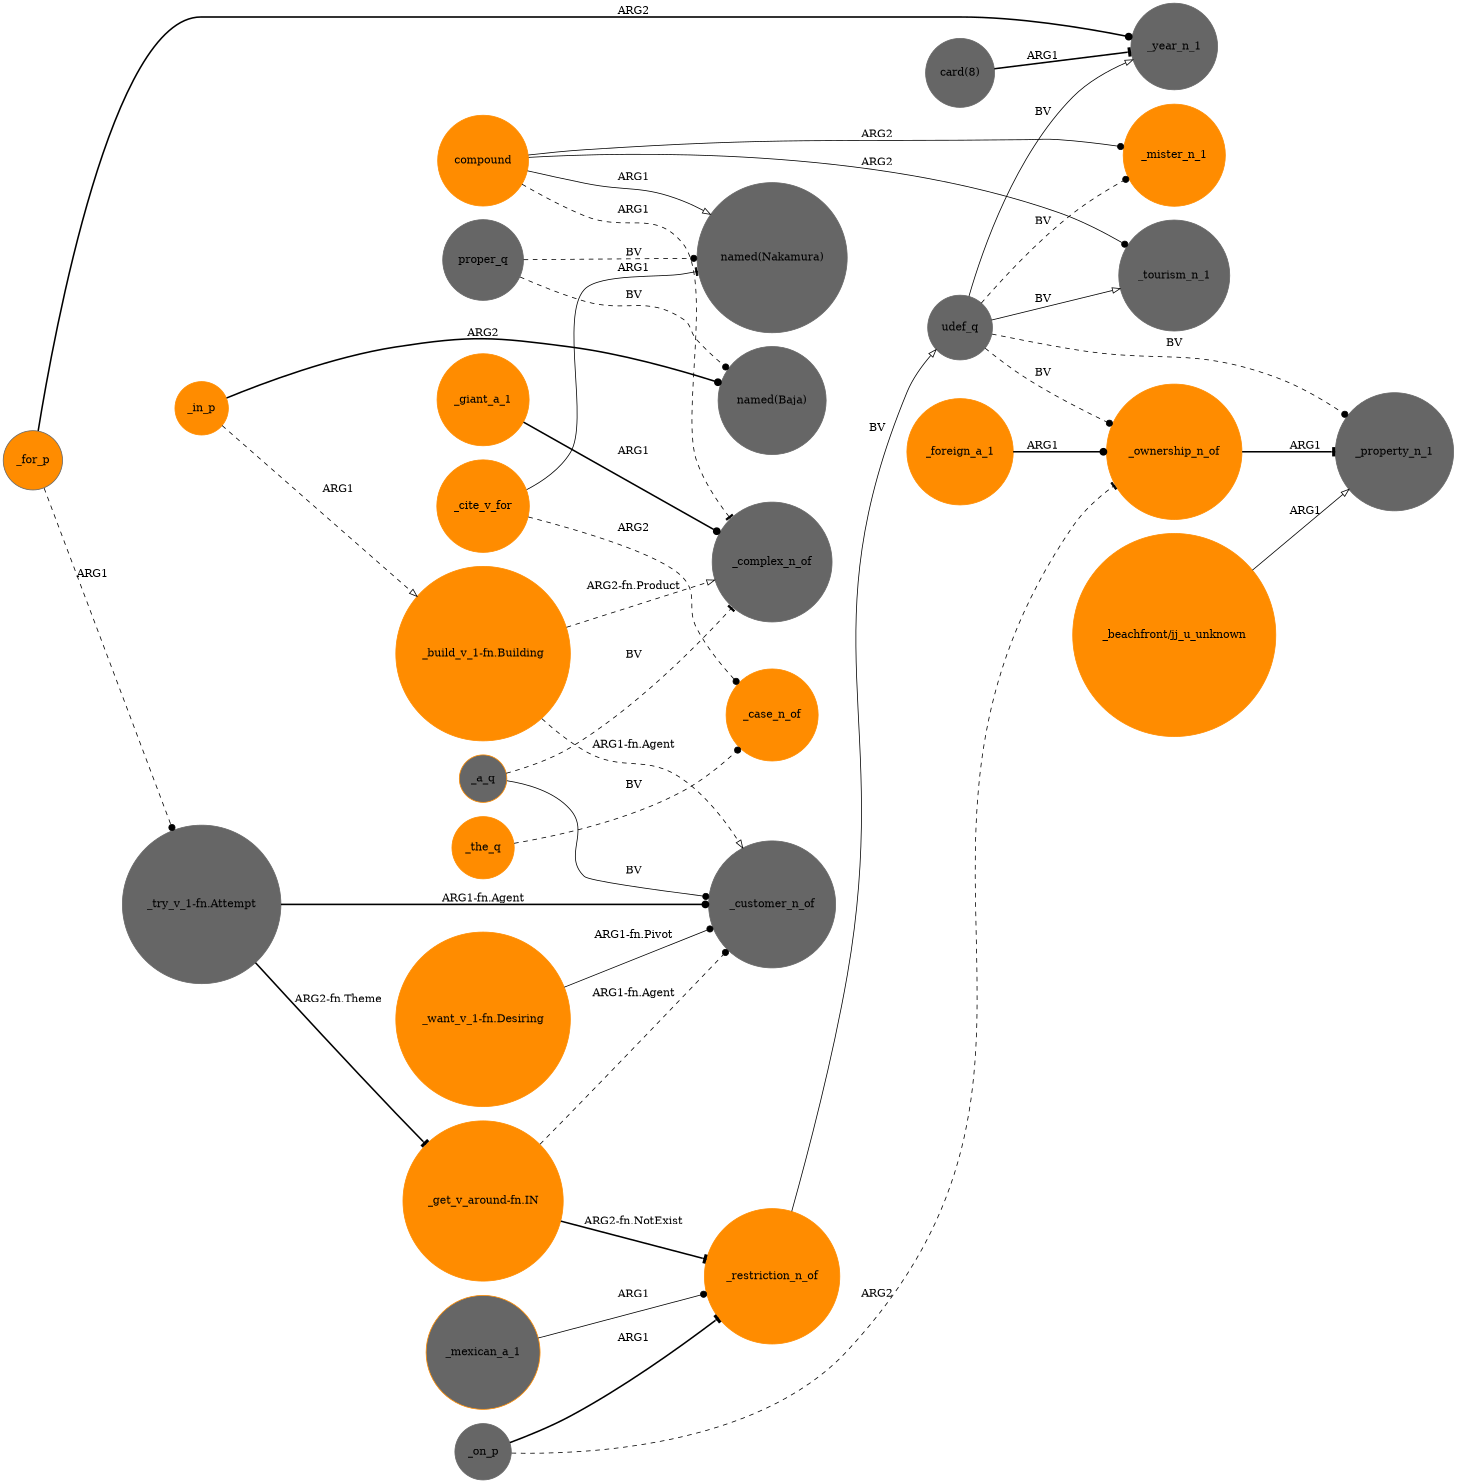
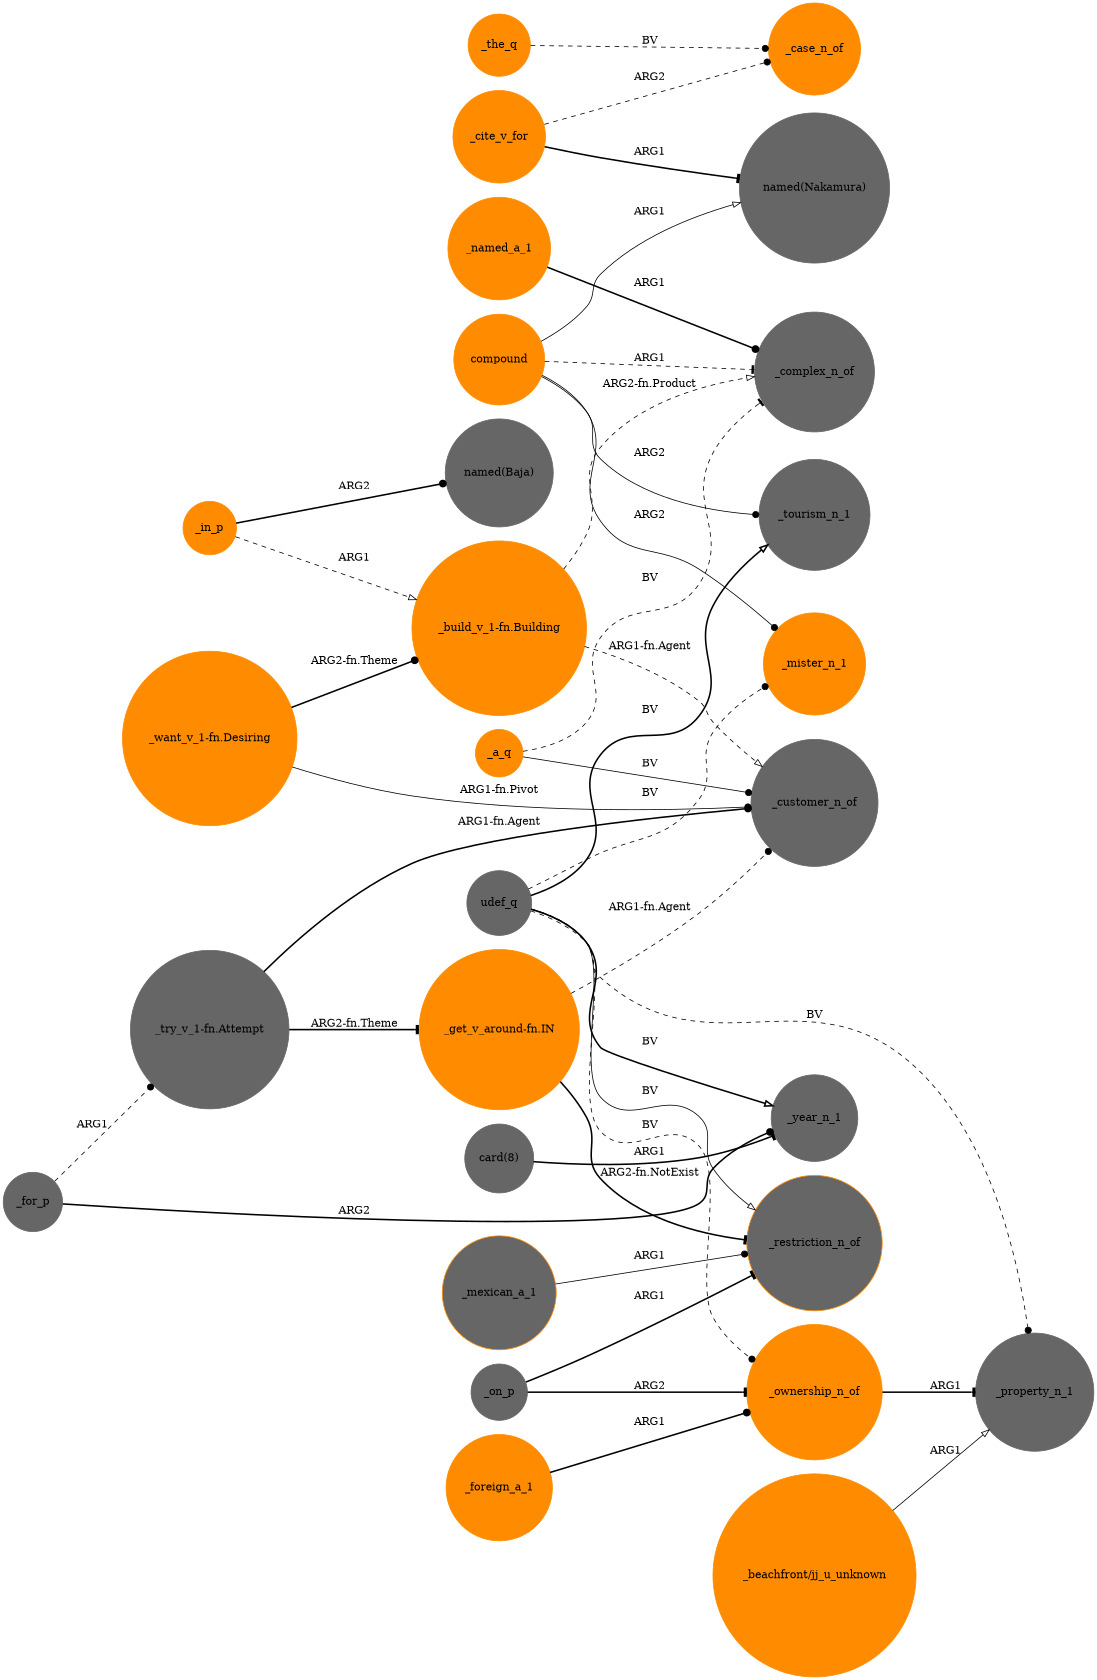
(1024, 163) -> (600, 1047)
(483, 260) -> none
(1052, 305) -> (656, 735)
(574, 335) -> (640, 164)
(483, 400) -> (499, 249)
(33, 460) -> (33, 1202)
none -> (352, 684)
(483, 779) -> (499, 753)
(861, 780) -> (598, 1092)
(969, 1098) -> (635, 1392)
(772, 1276) -> (815, 1243)
